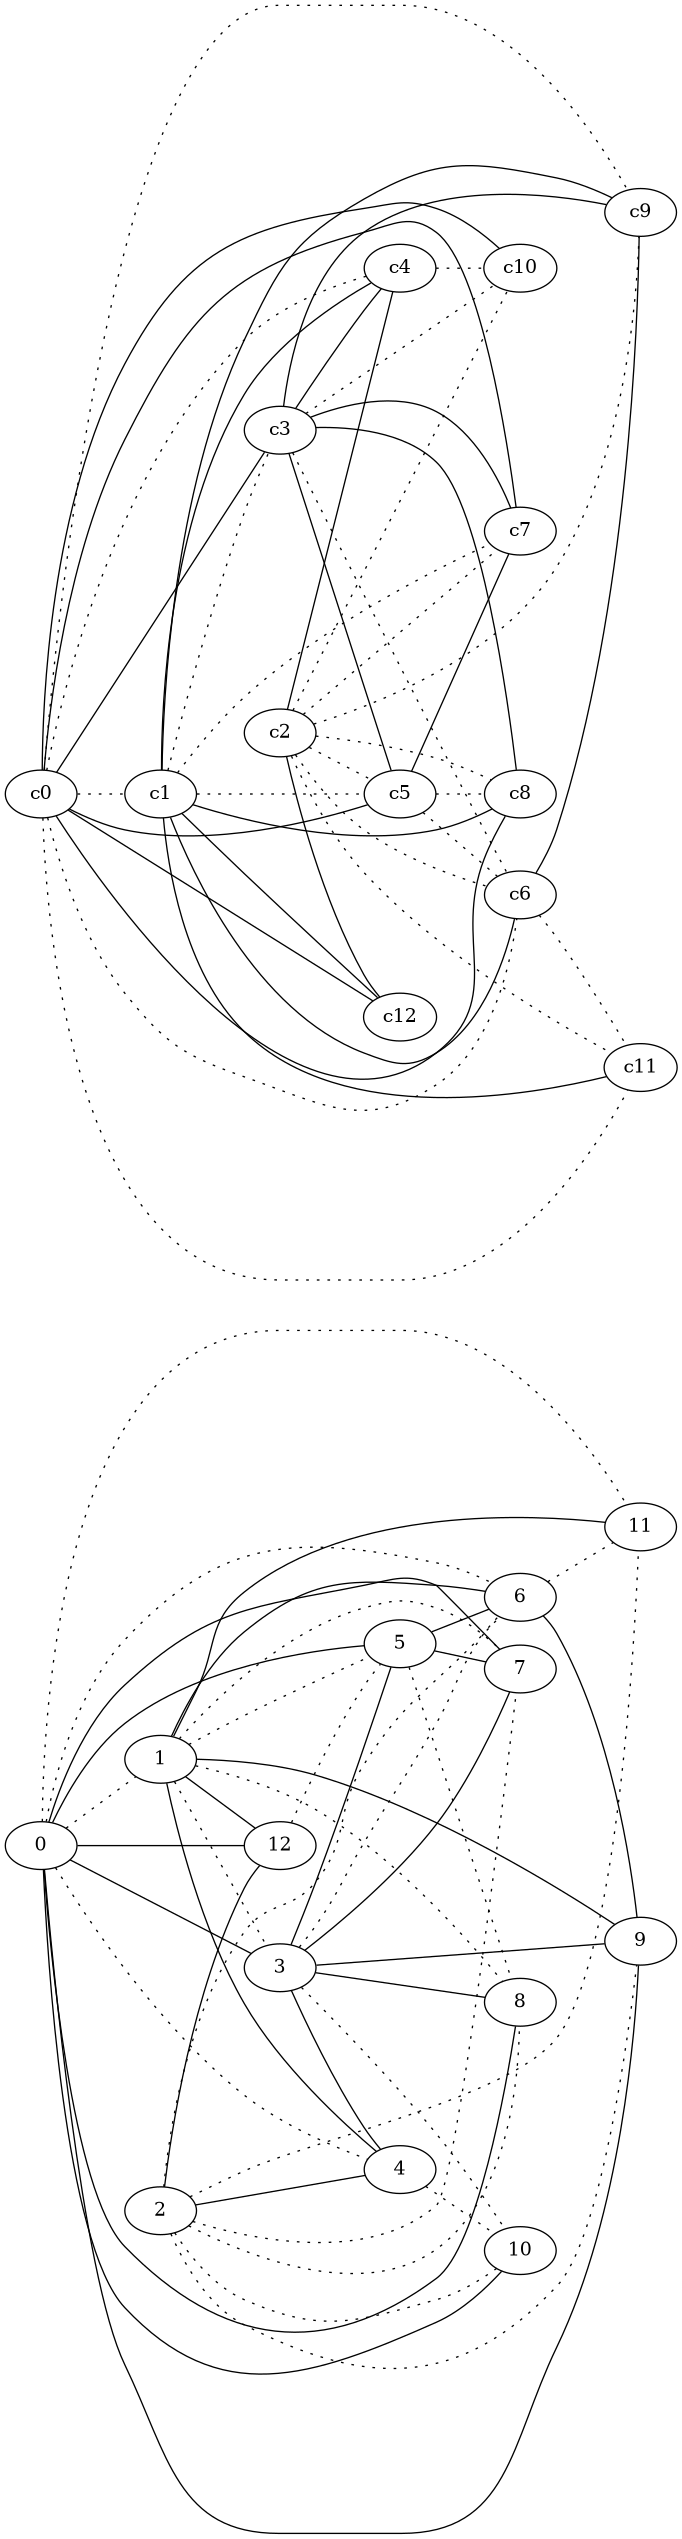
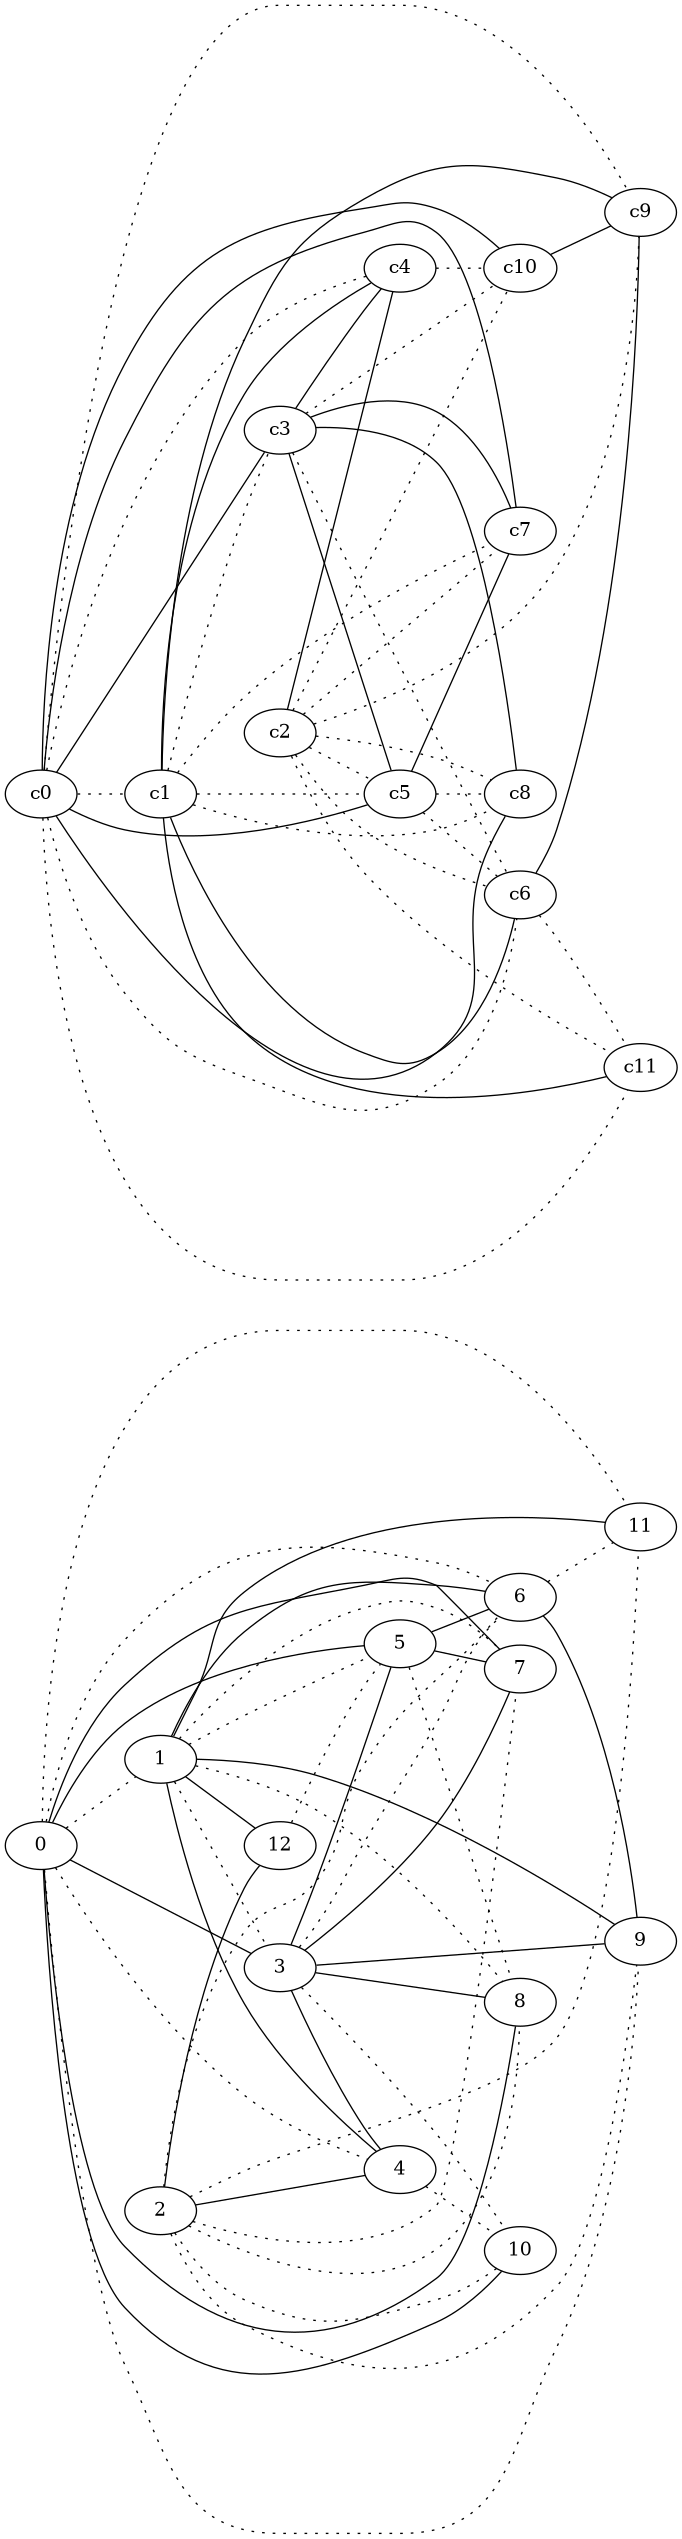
(397, 214) -> (581, 240)
(351, 835) -> (351, 835)
(400, 1017) -> none
(161, 1846) -> none
(293, 2533) -> (293, 2533)
